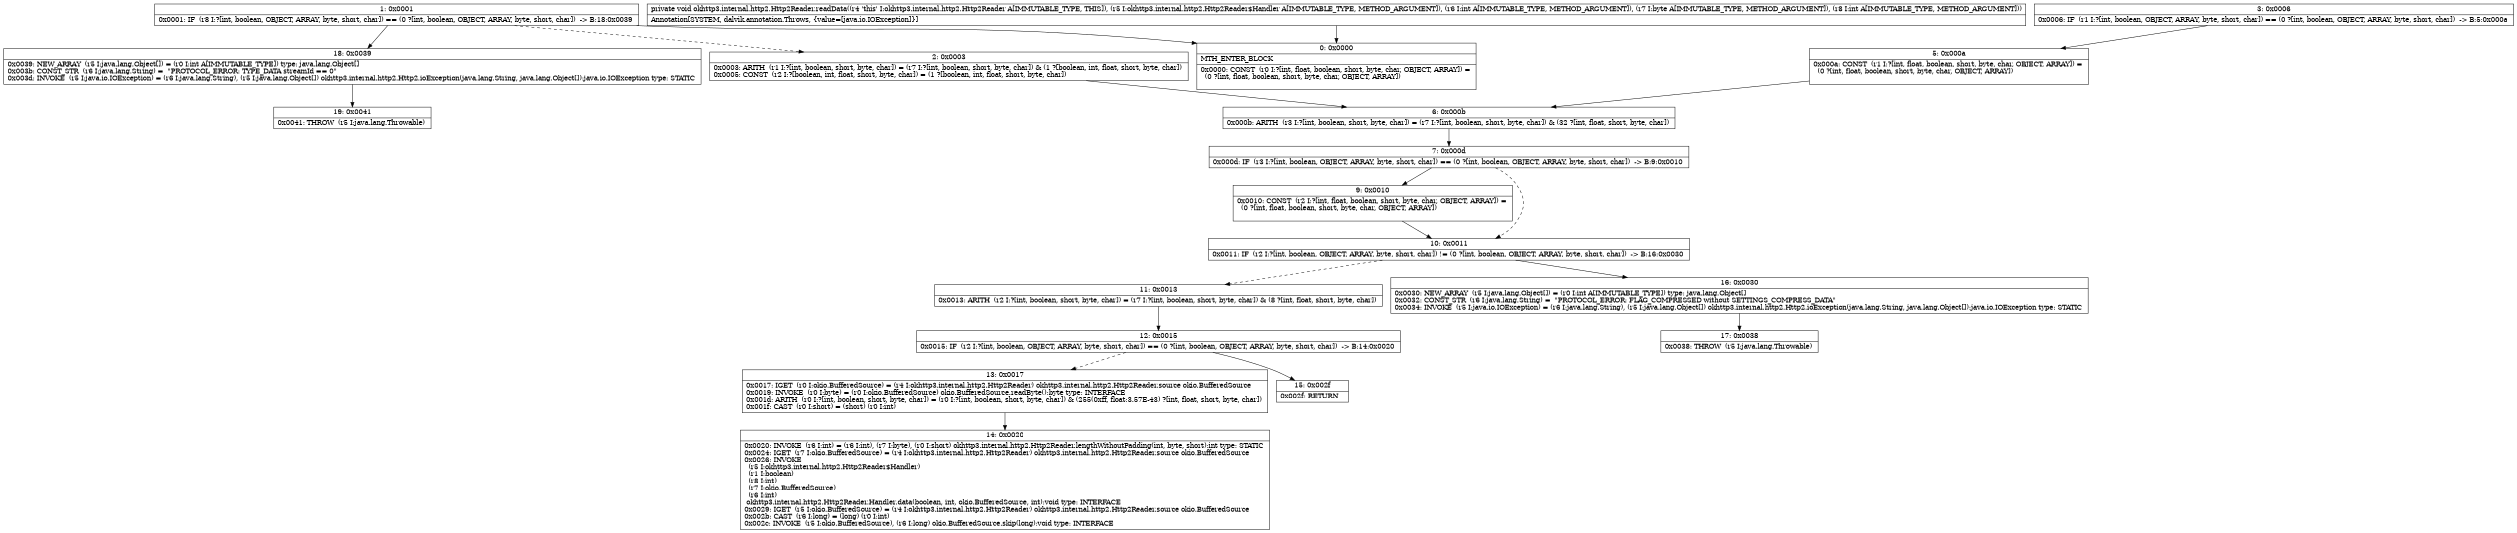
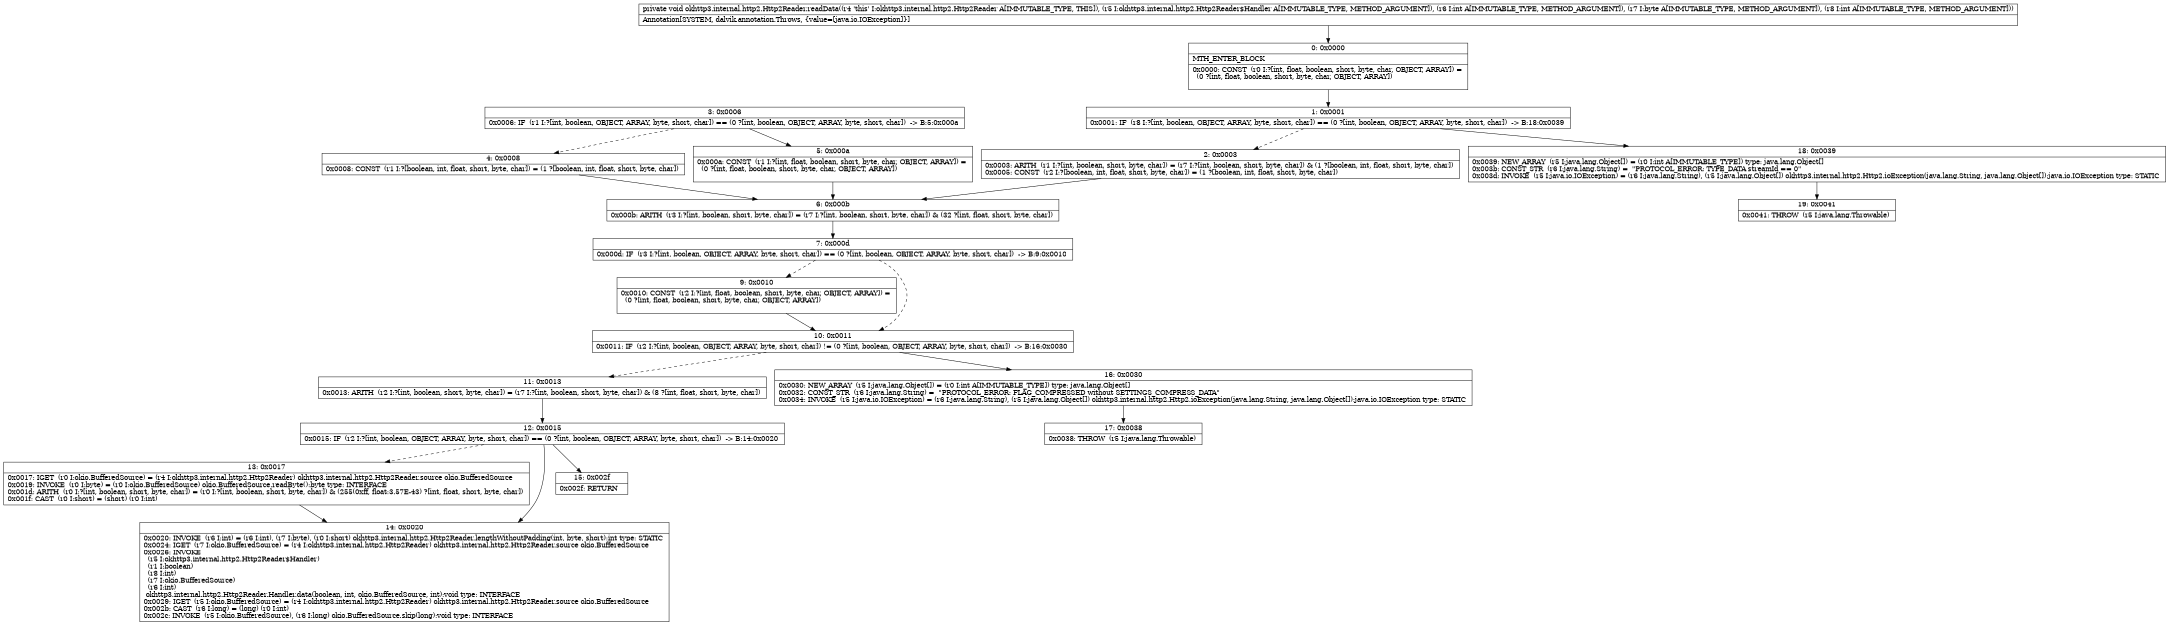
(915, 29) -> (1328, 96)
none -> (503, 164)
(1419, 175) -> (803, 268)
none -> (542, 485)
